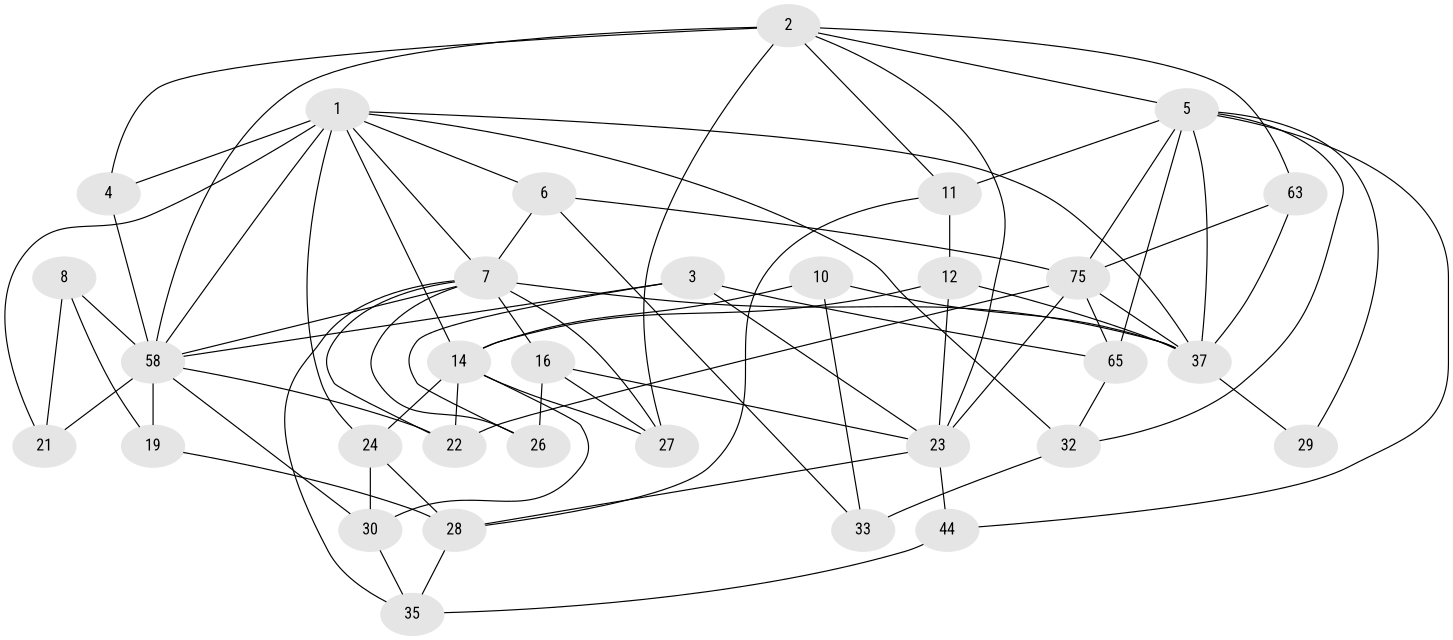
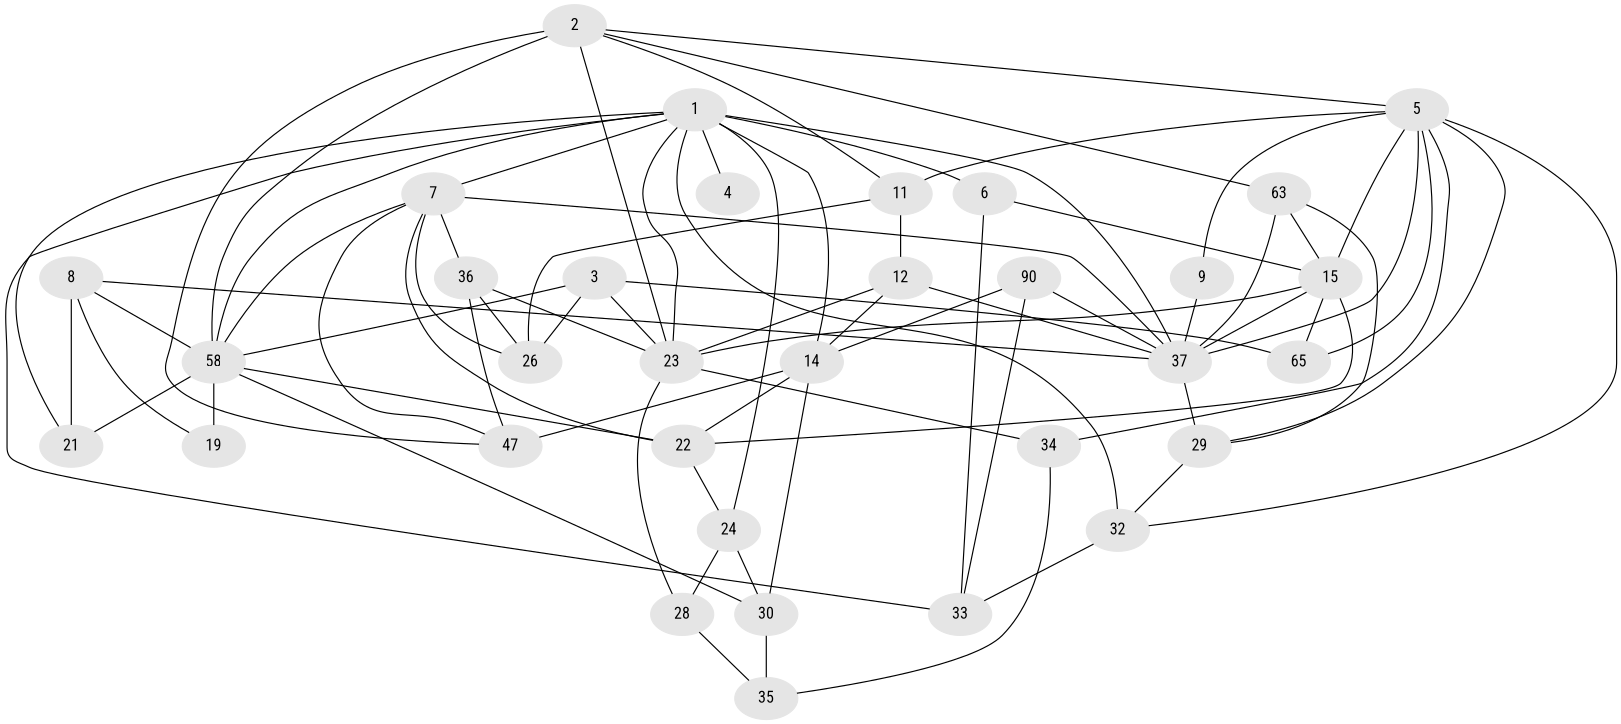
(389, 51) -> none
none -> (653, 227)
(515, 236) -> none
(131, 278) -> none
(821, 278) -> (1029, 278)
(1078, 278) -> (1330, 278)
none -> (1202, 278)
none -> (600, 318)
none -> (1371, 351)
(543, 362) -> (466, 278)
(745, 387) -> (677, 232)
(416, 403) -> (706, 488)
(1092, 404) -> (1159, 488)
(286, 409) -> none
(667, 446) -> (510, 446)
none -> (44, 471)
(321, 482) -> none
(947, 530) -> (1049, 446)
